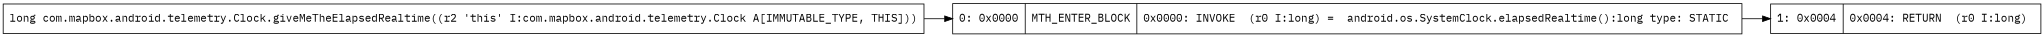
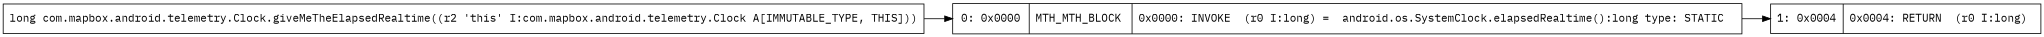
(1081, 18) -> (1079, 18)
